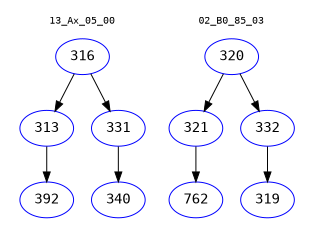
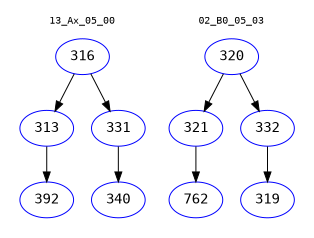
(232, 21) -> (232, 21)
